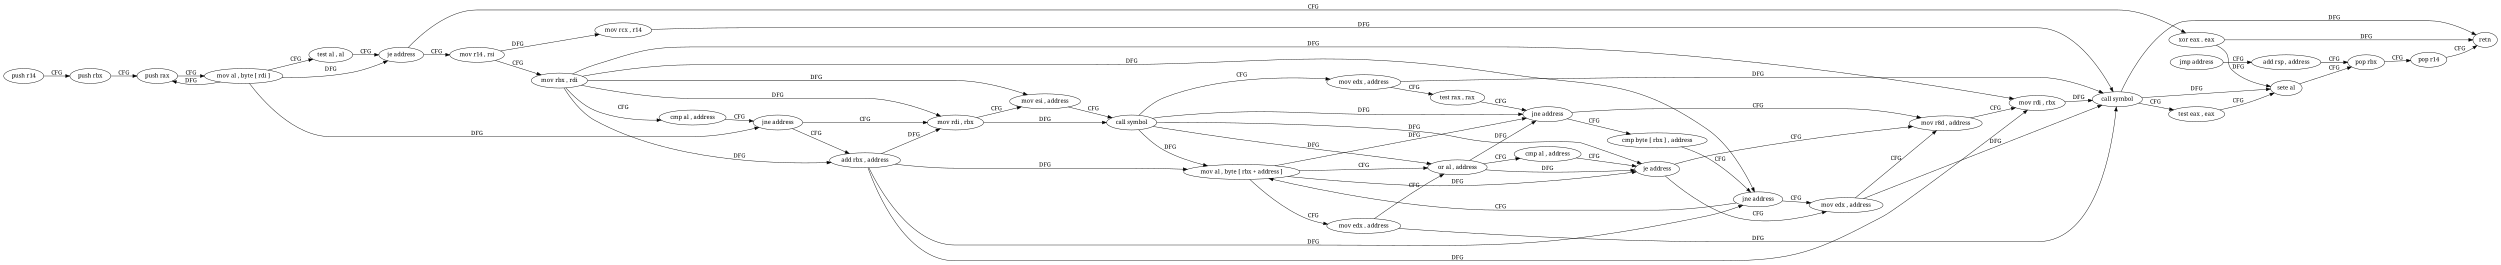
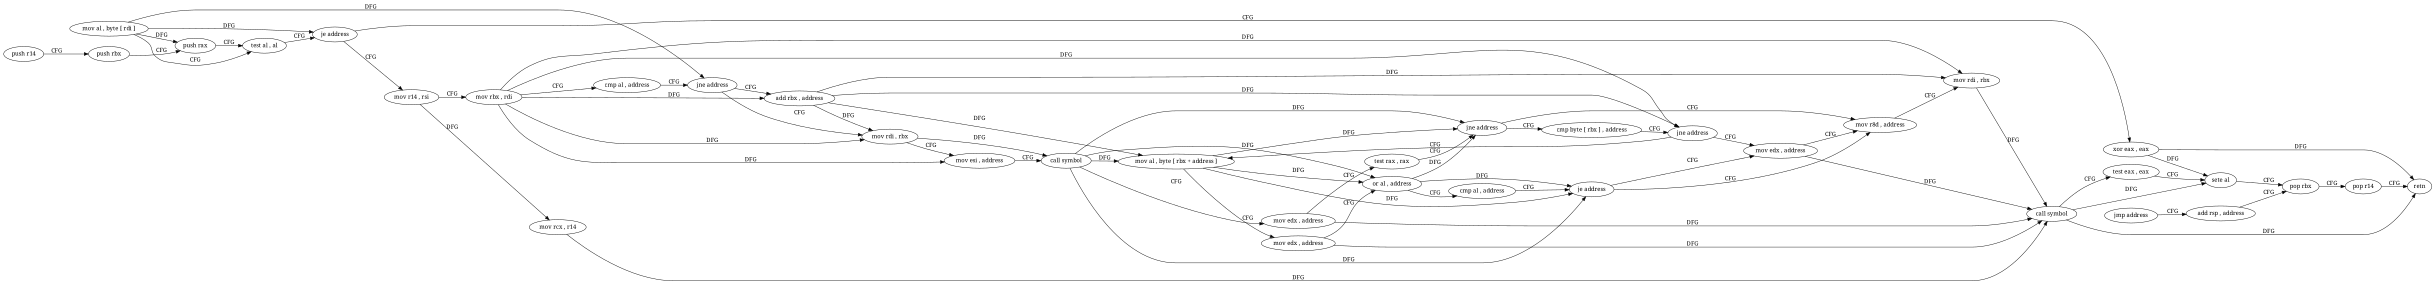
(189, 76) -> (227, 46)
(1364, 165) -> (1298, 170)
